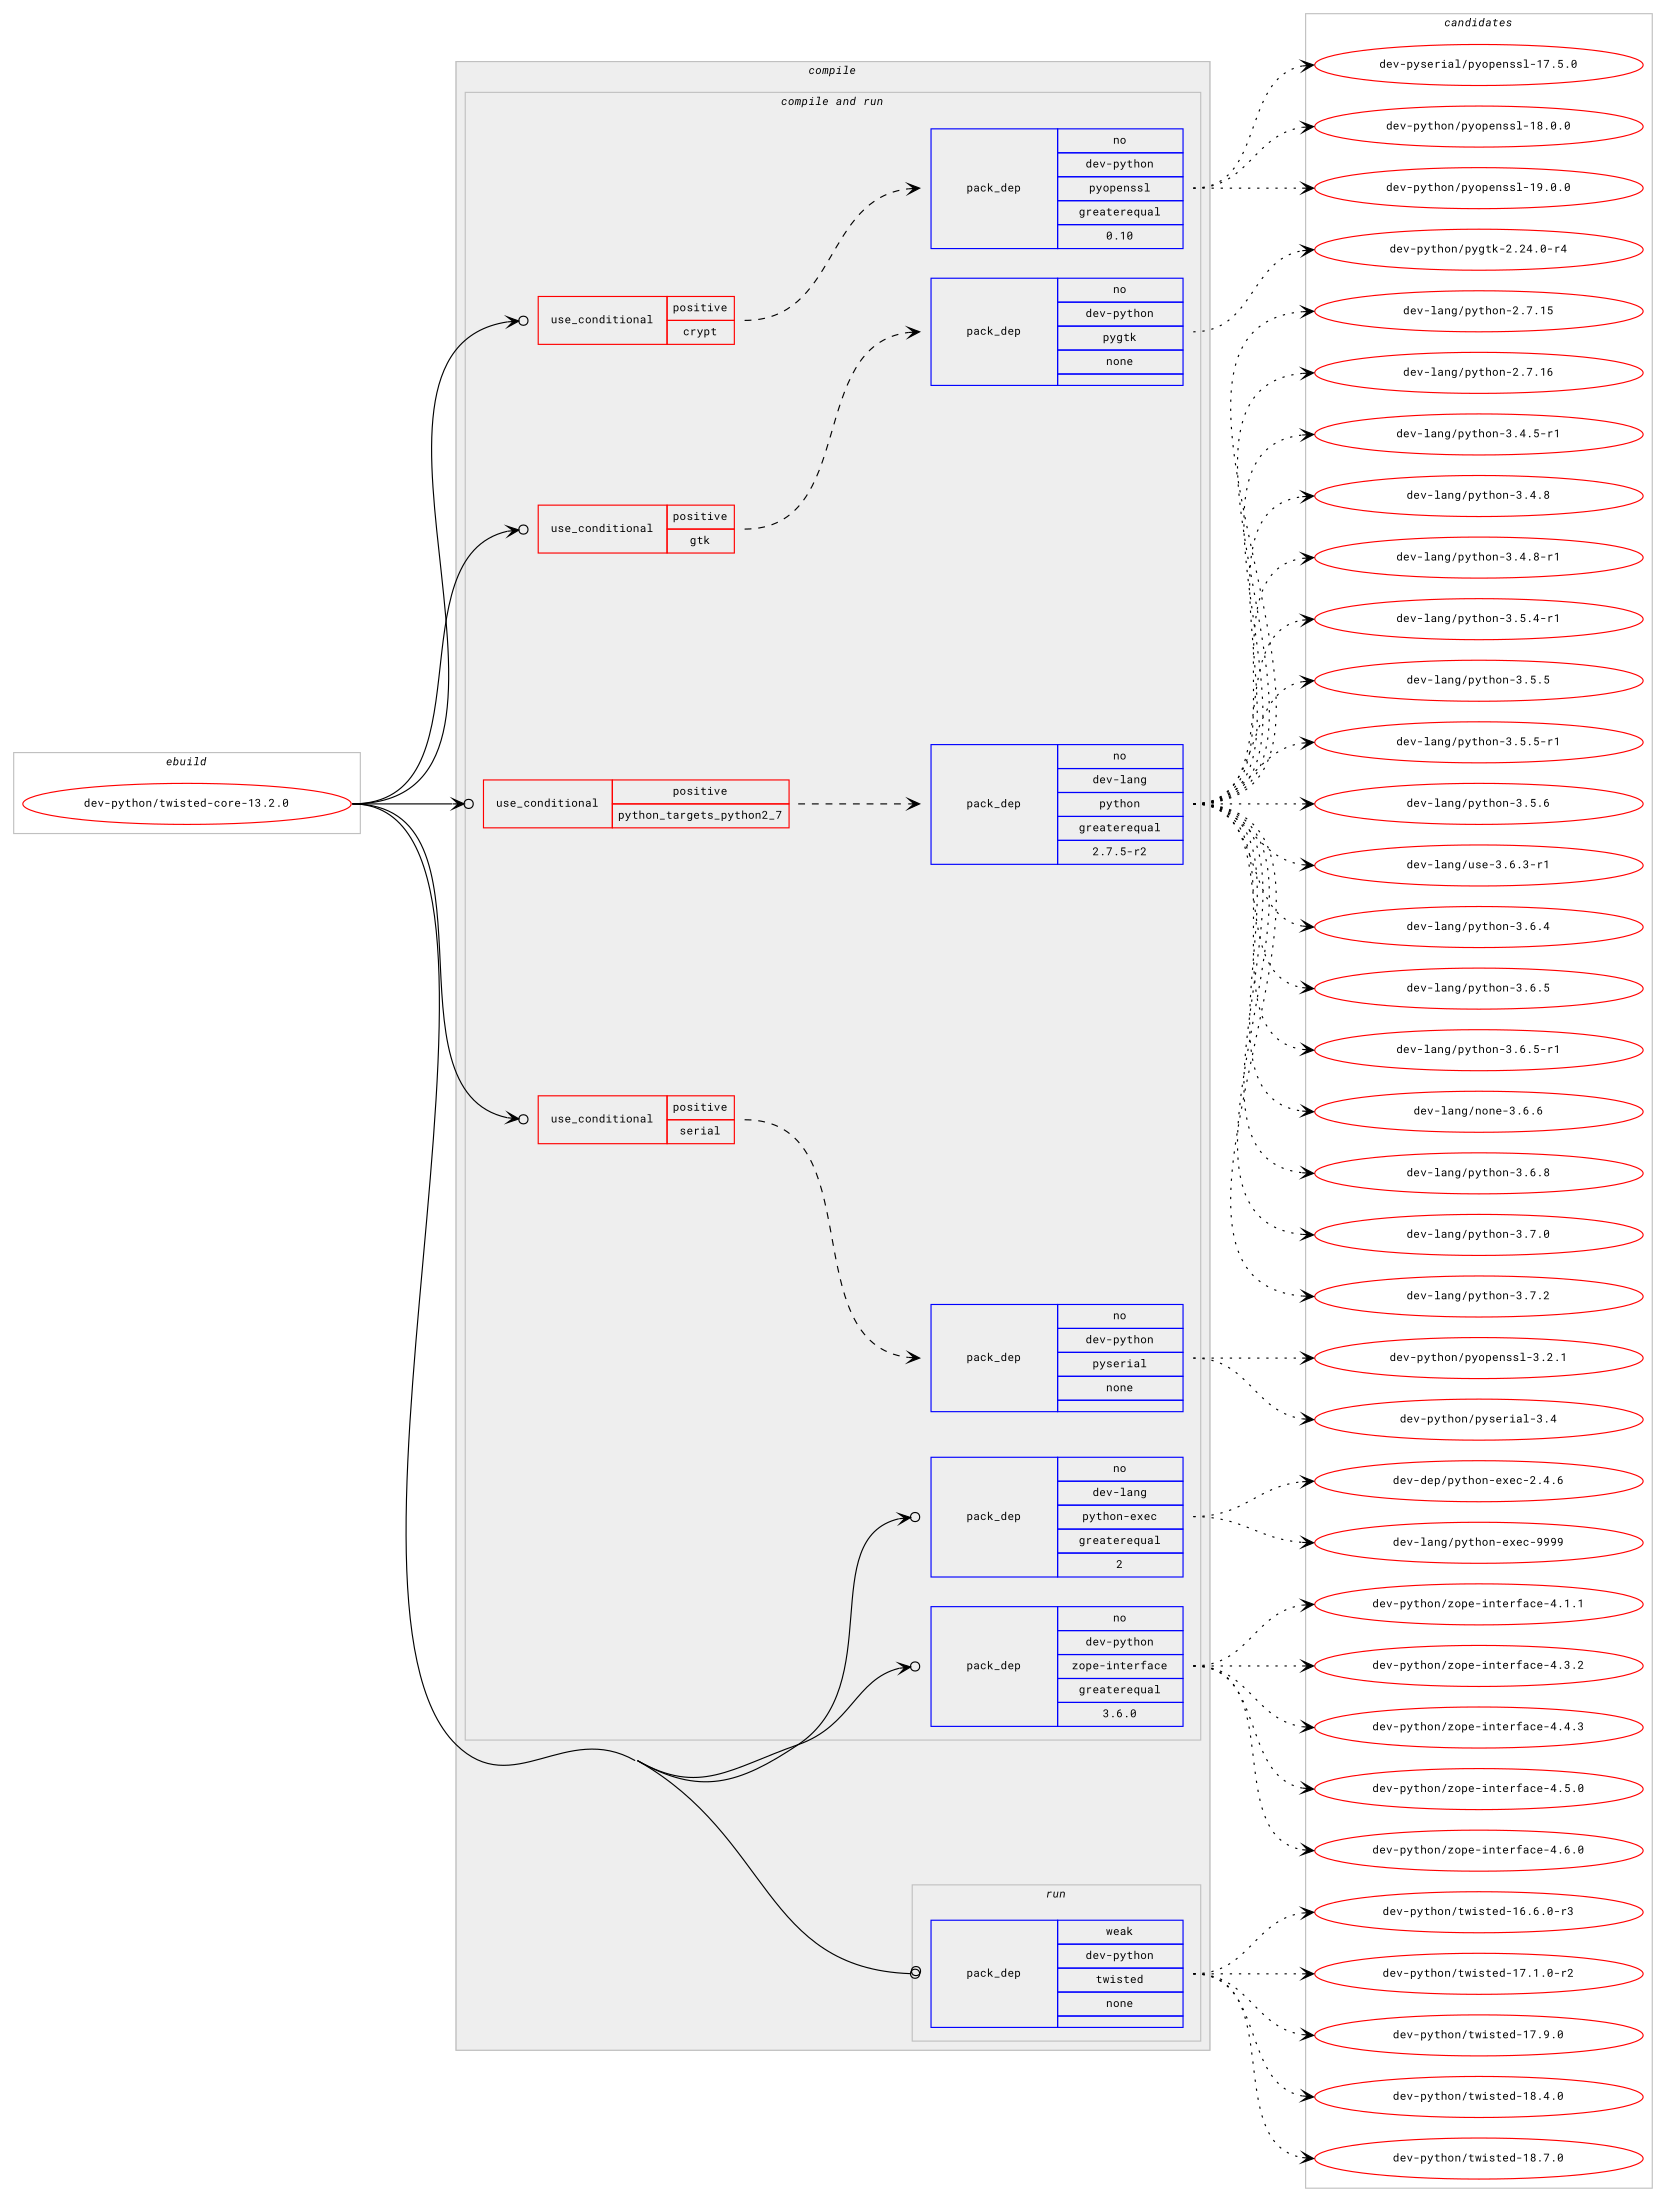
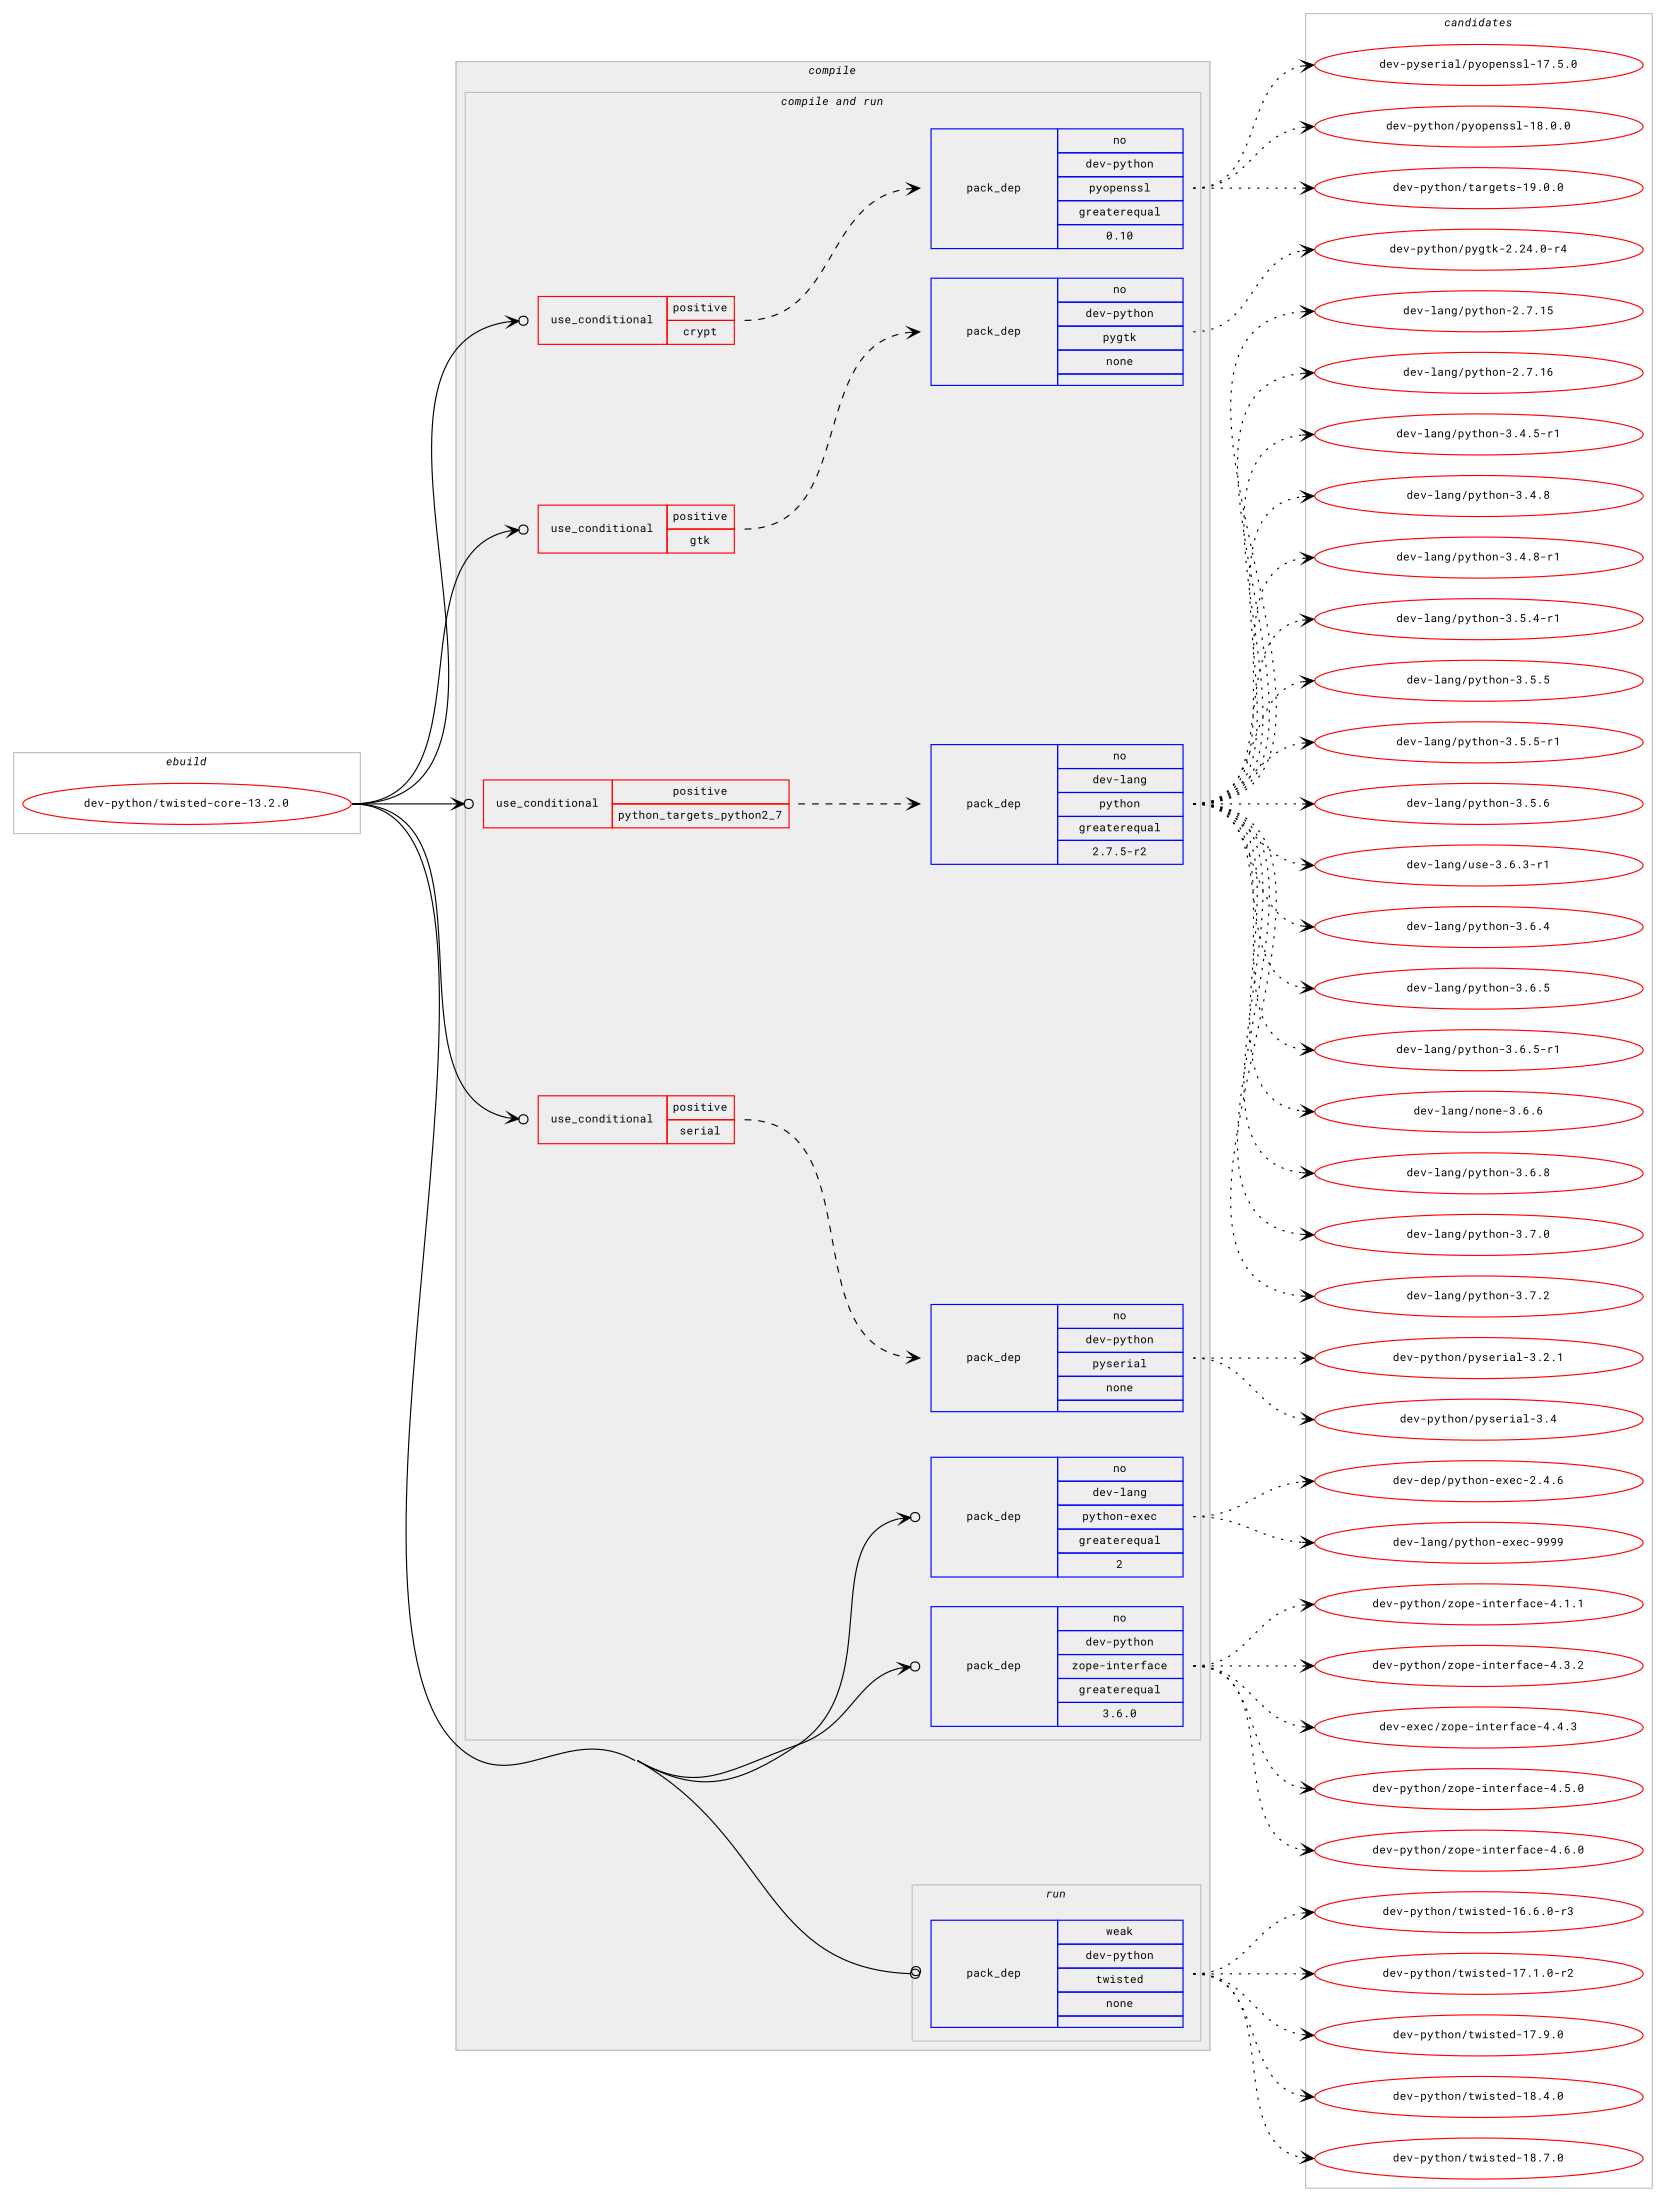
(1479, 188) -> (1479, 188)
(1479, 1358) -> (1479, 1358)
(1479, 1728) -> (1479, 1728)
